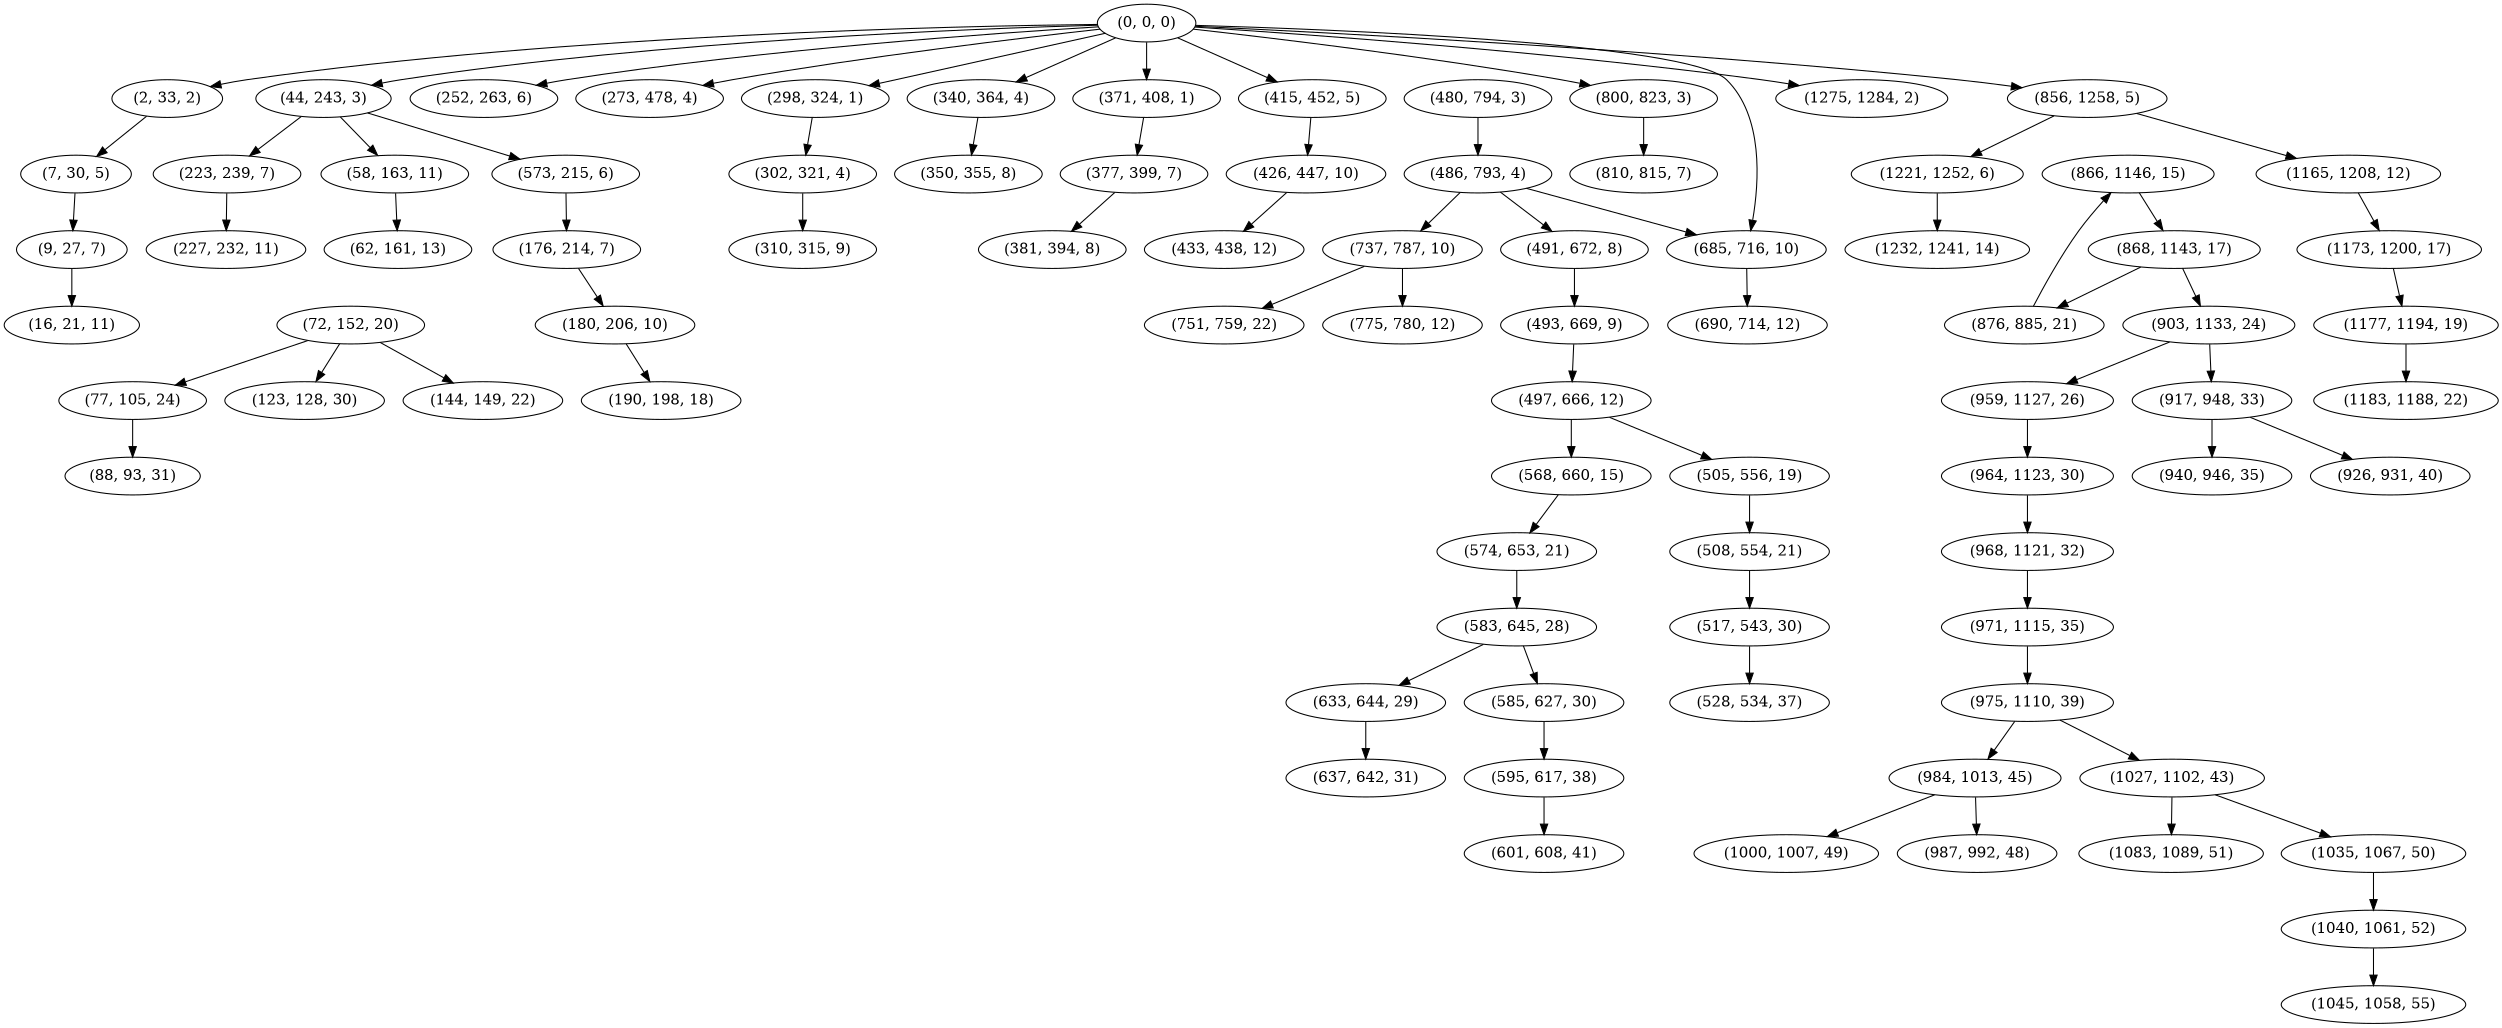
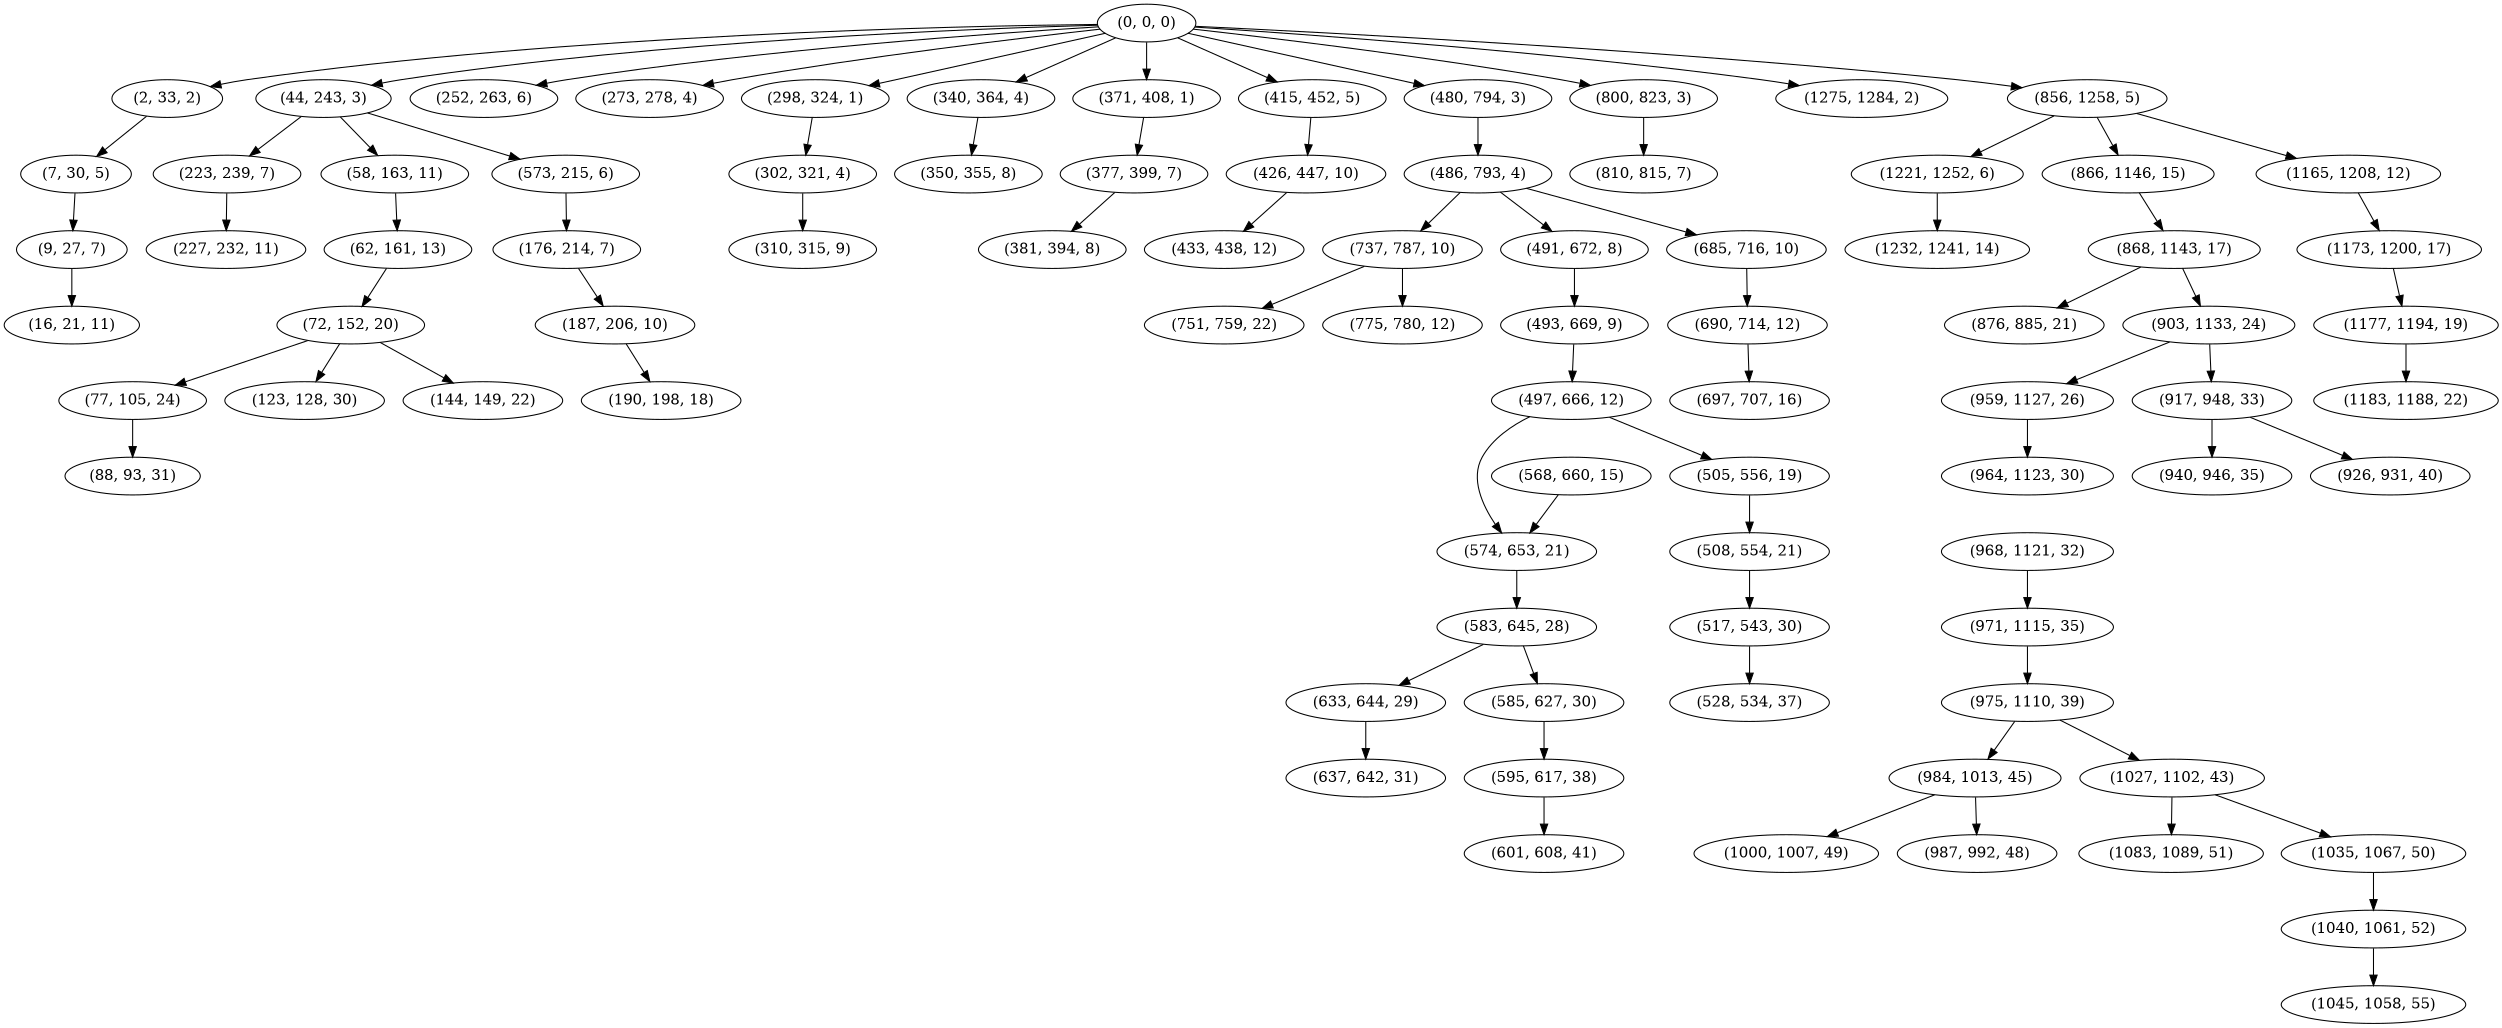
(1673, 62) -> (1301, 58)
(650, 99) -> (650, 99)
(2065, 251) -> (2105, 131)
none -> (377, 283)
(615, 325) -> (615, 325)
none -> (1750, 401)
(1571, 433) -> (1481, 461)
(2027, 509) -> none
